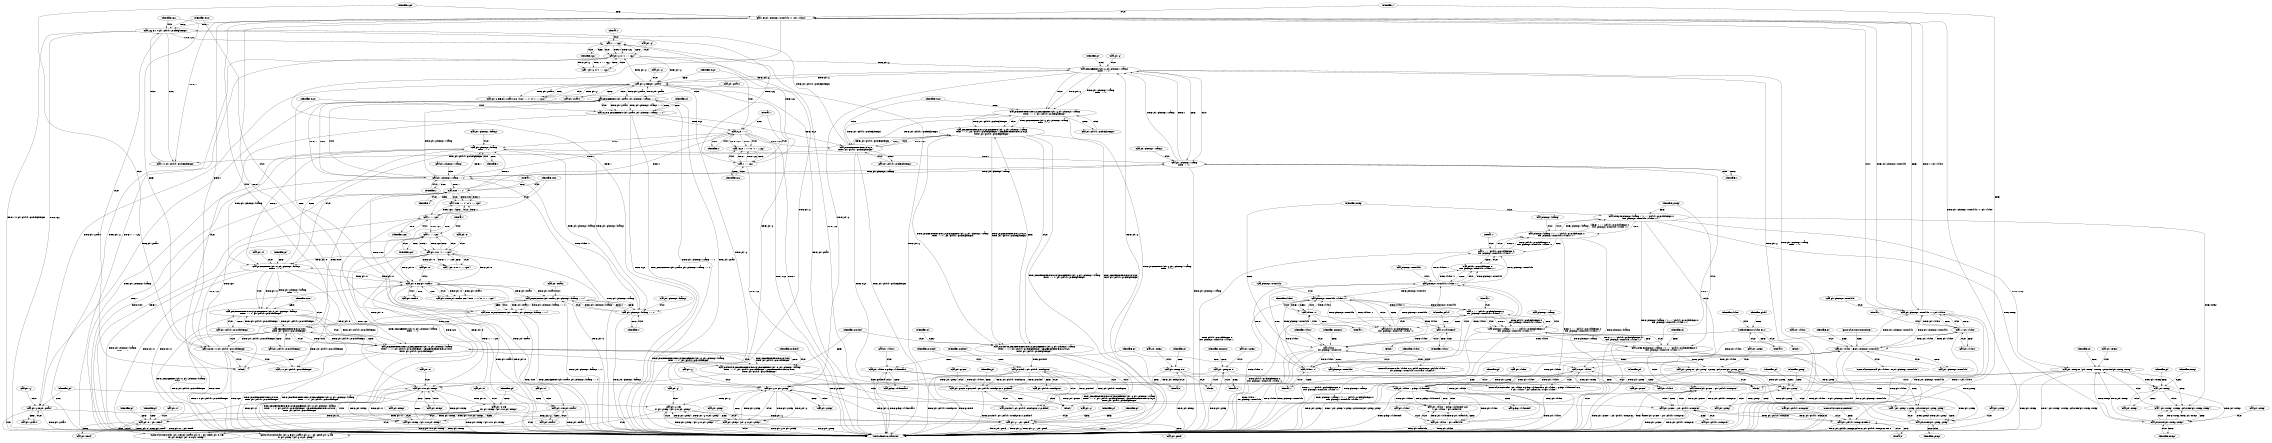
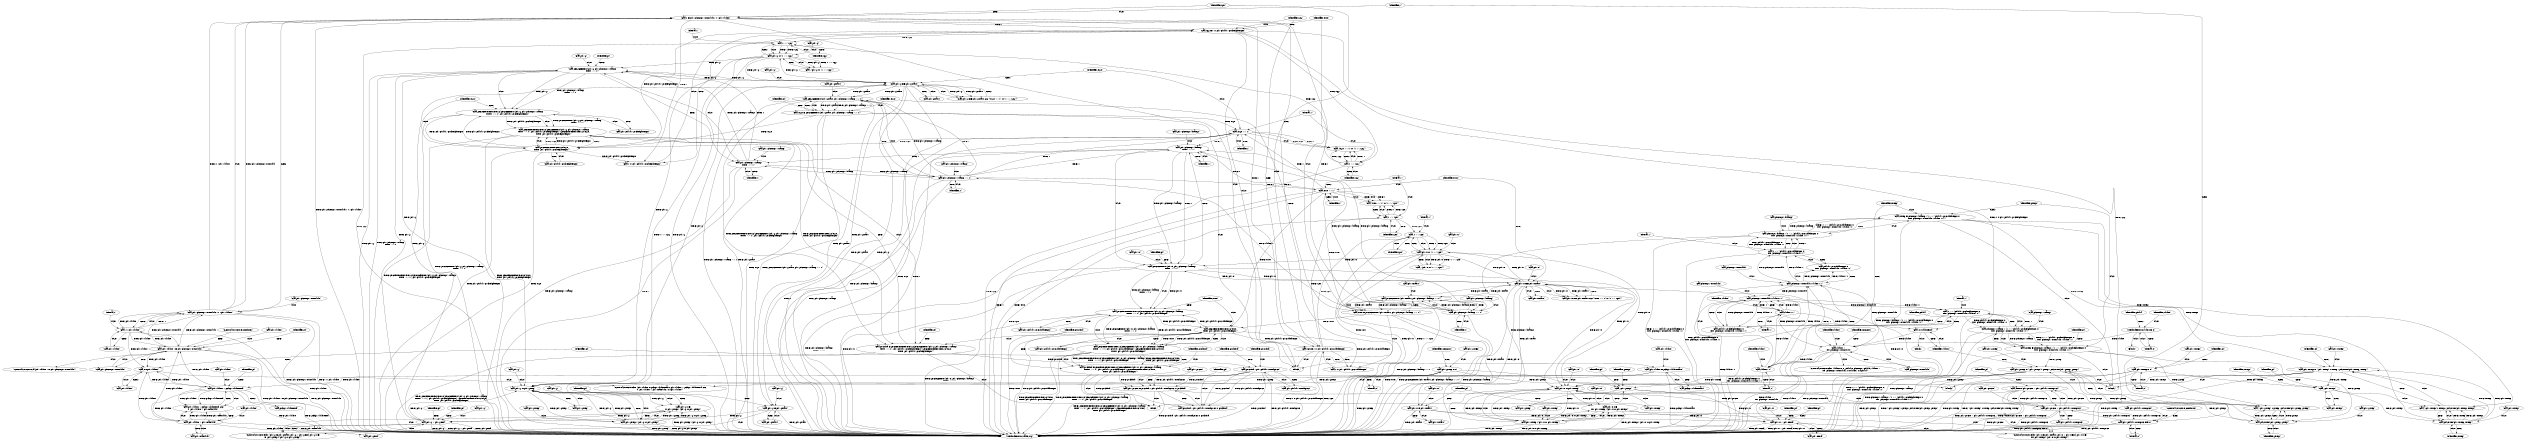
none -> (1715, 377)
none -> (200, 436)
(886, 436) -> (1019, 436)
